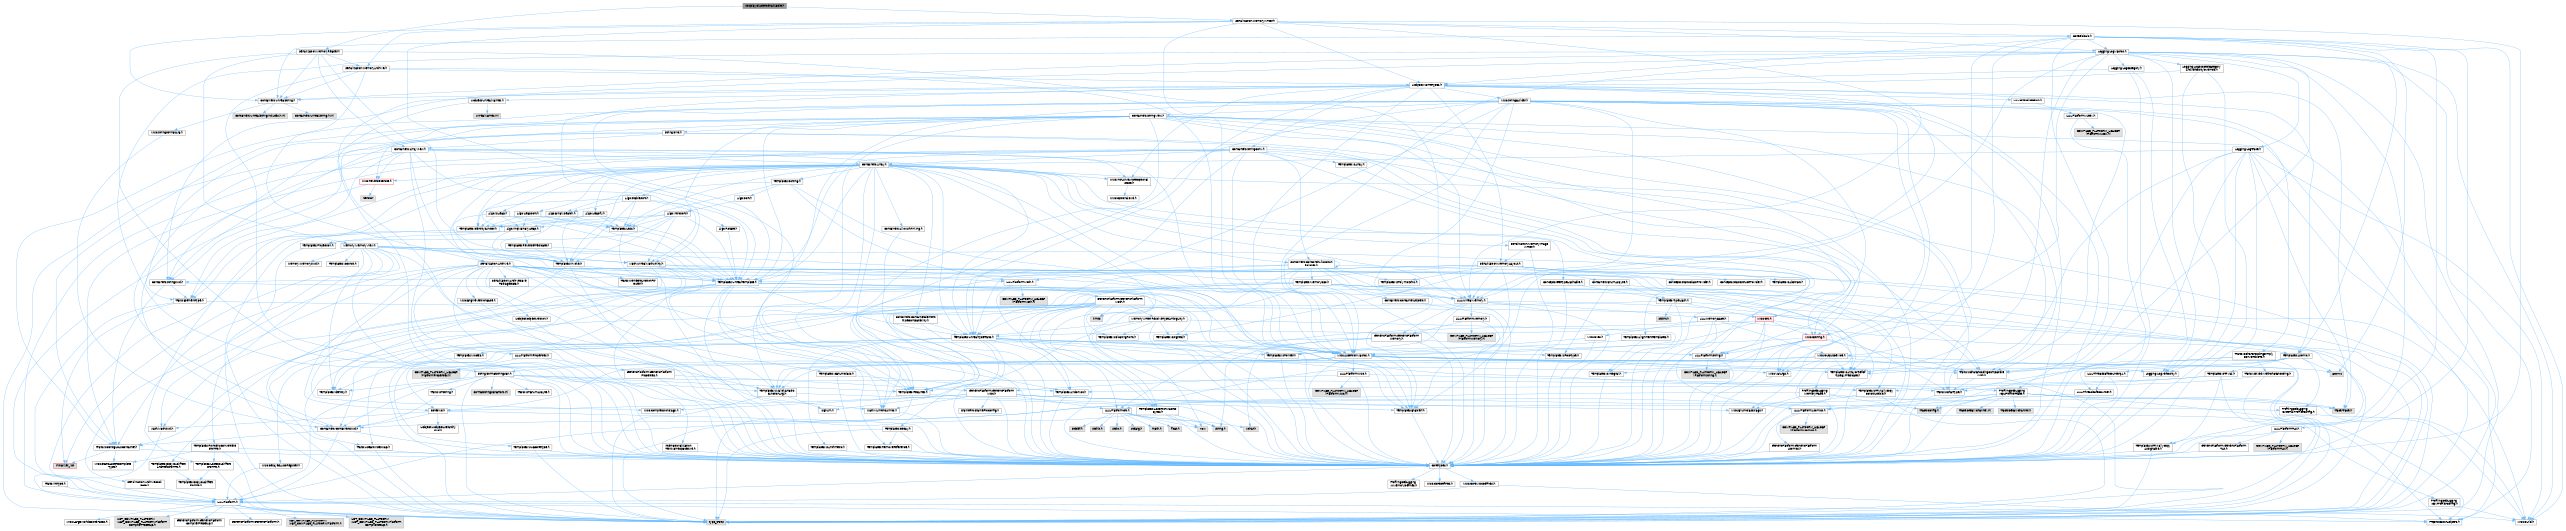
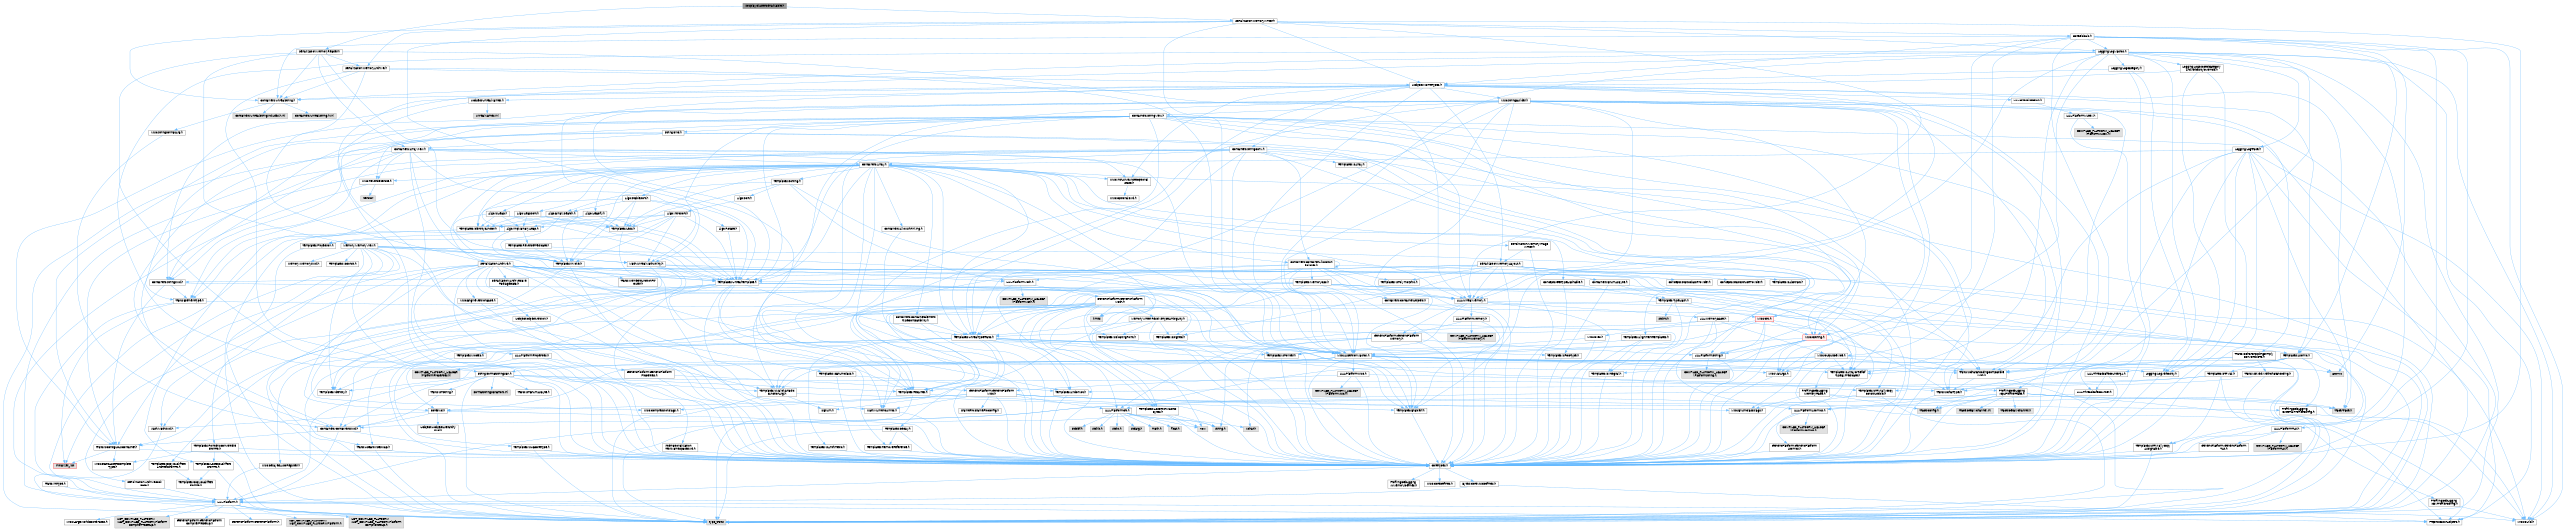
(377, 182) -> (377, 182)
none -> (1581, 441)
(1479, 484) -> (1479, 484)
